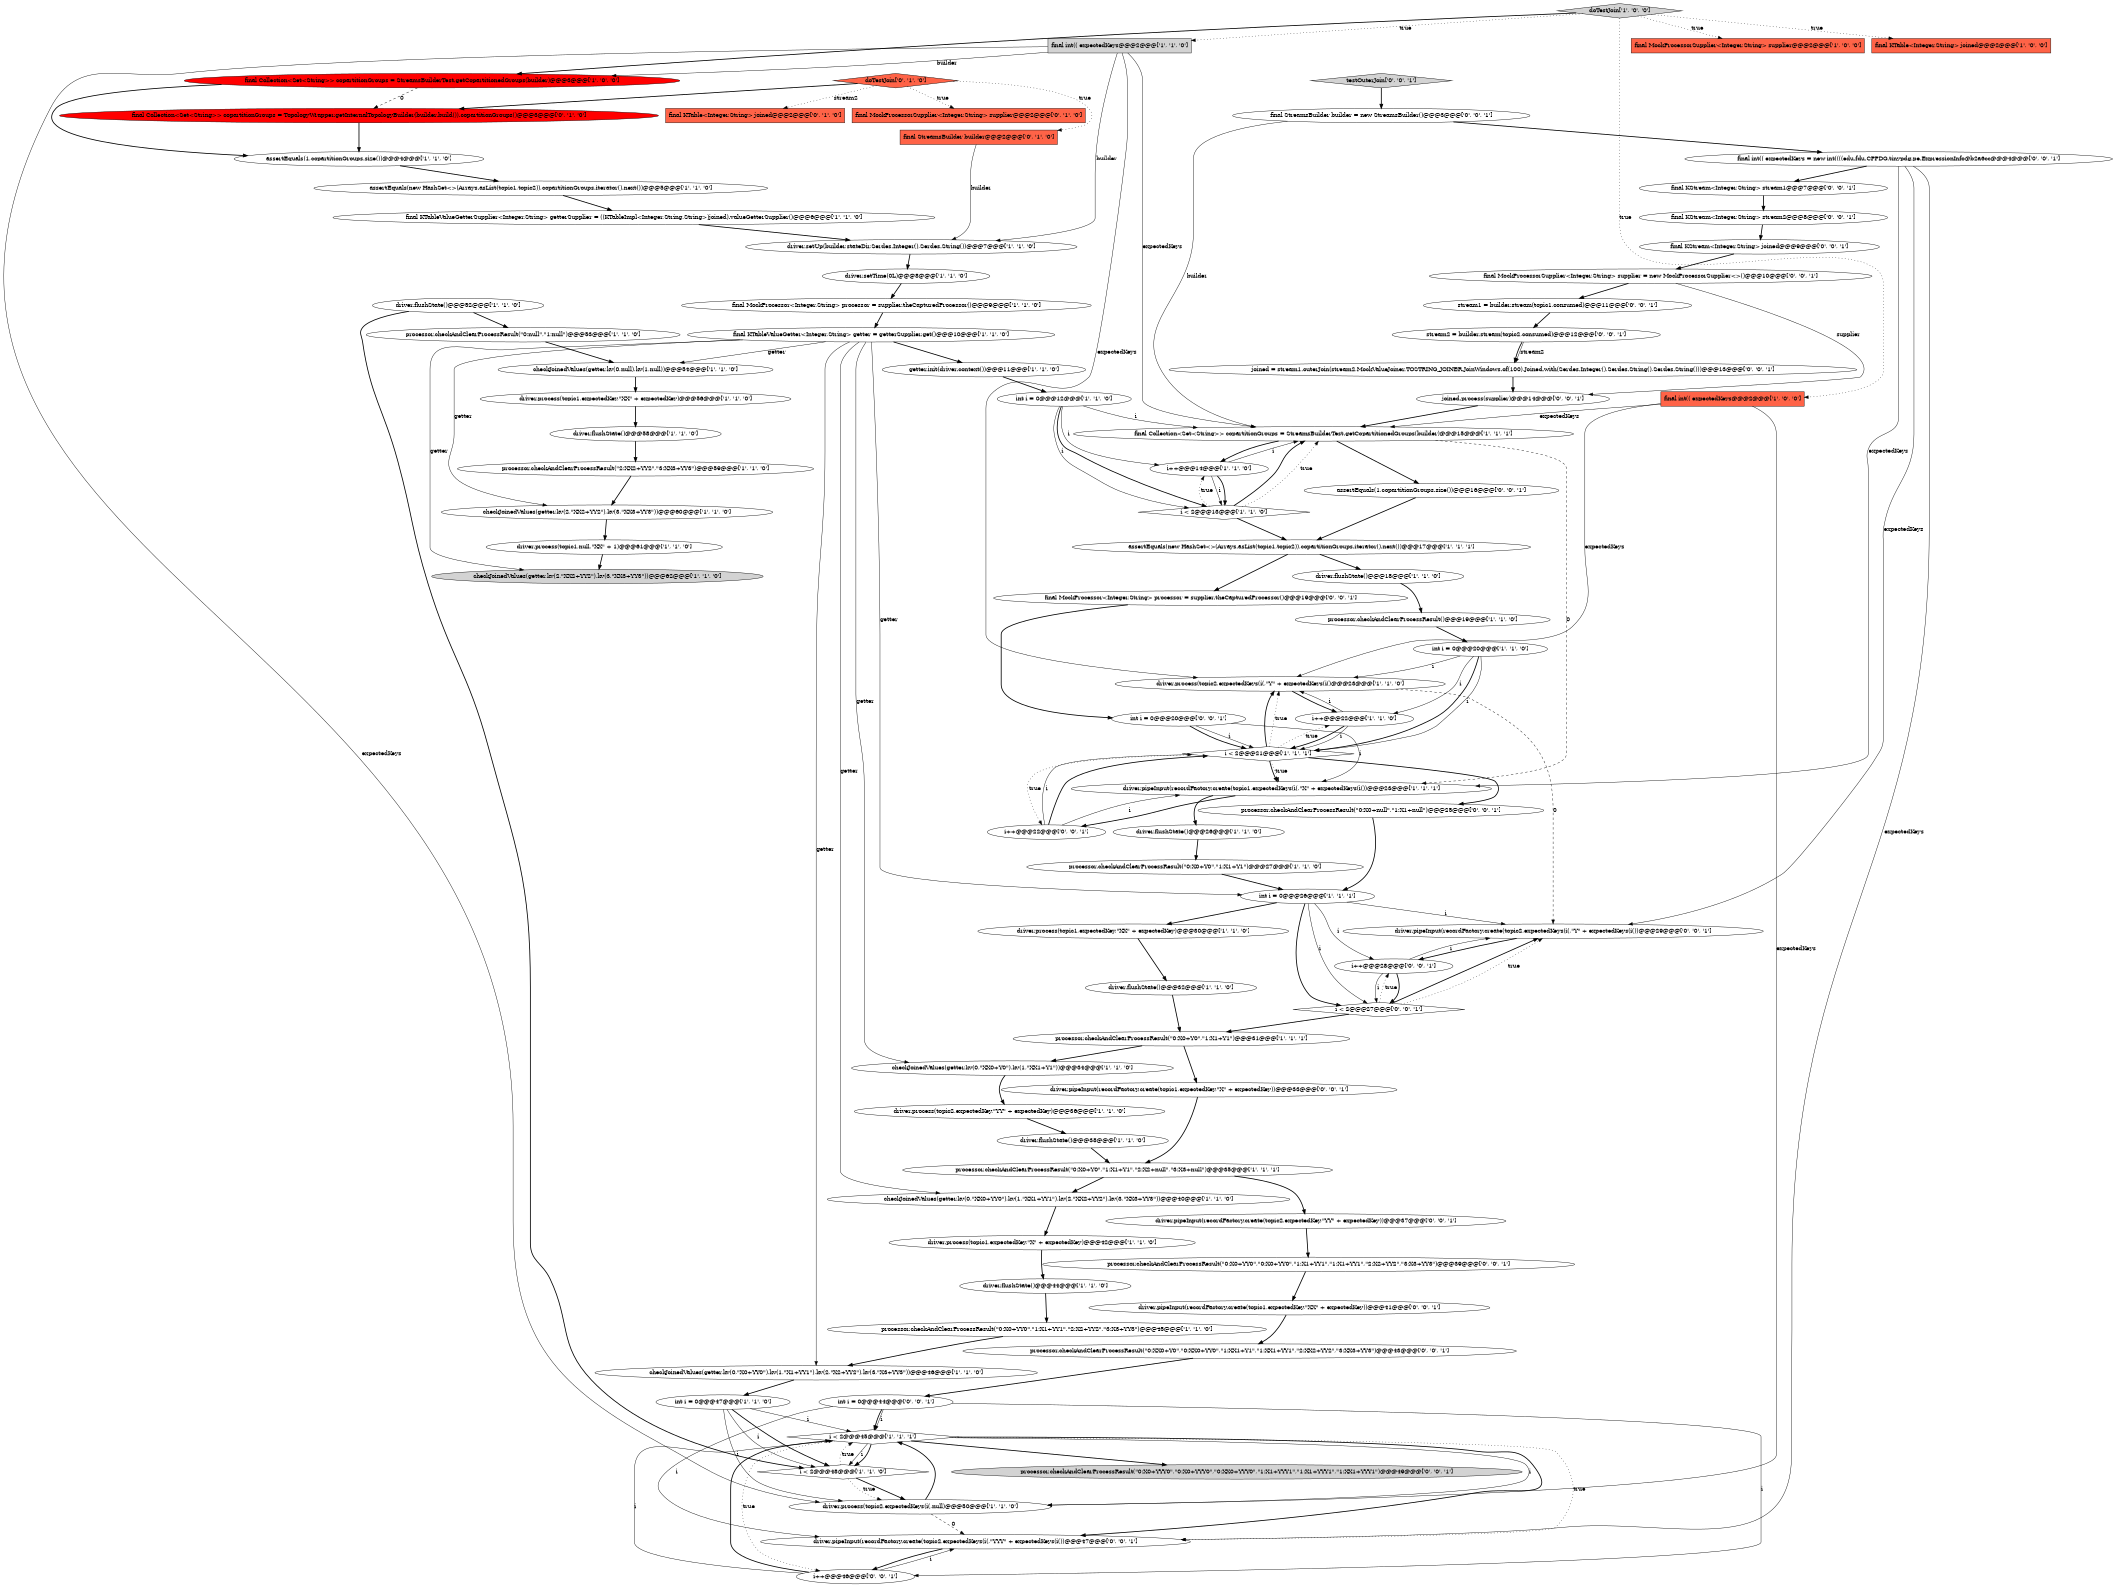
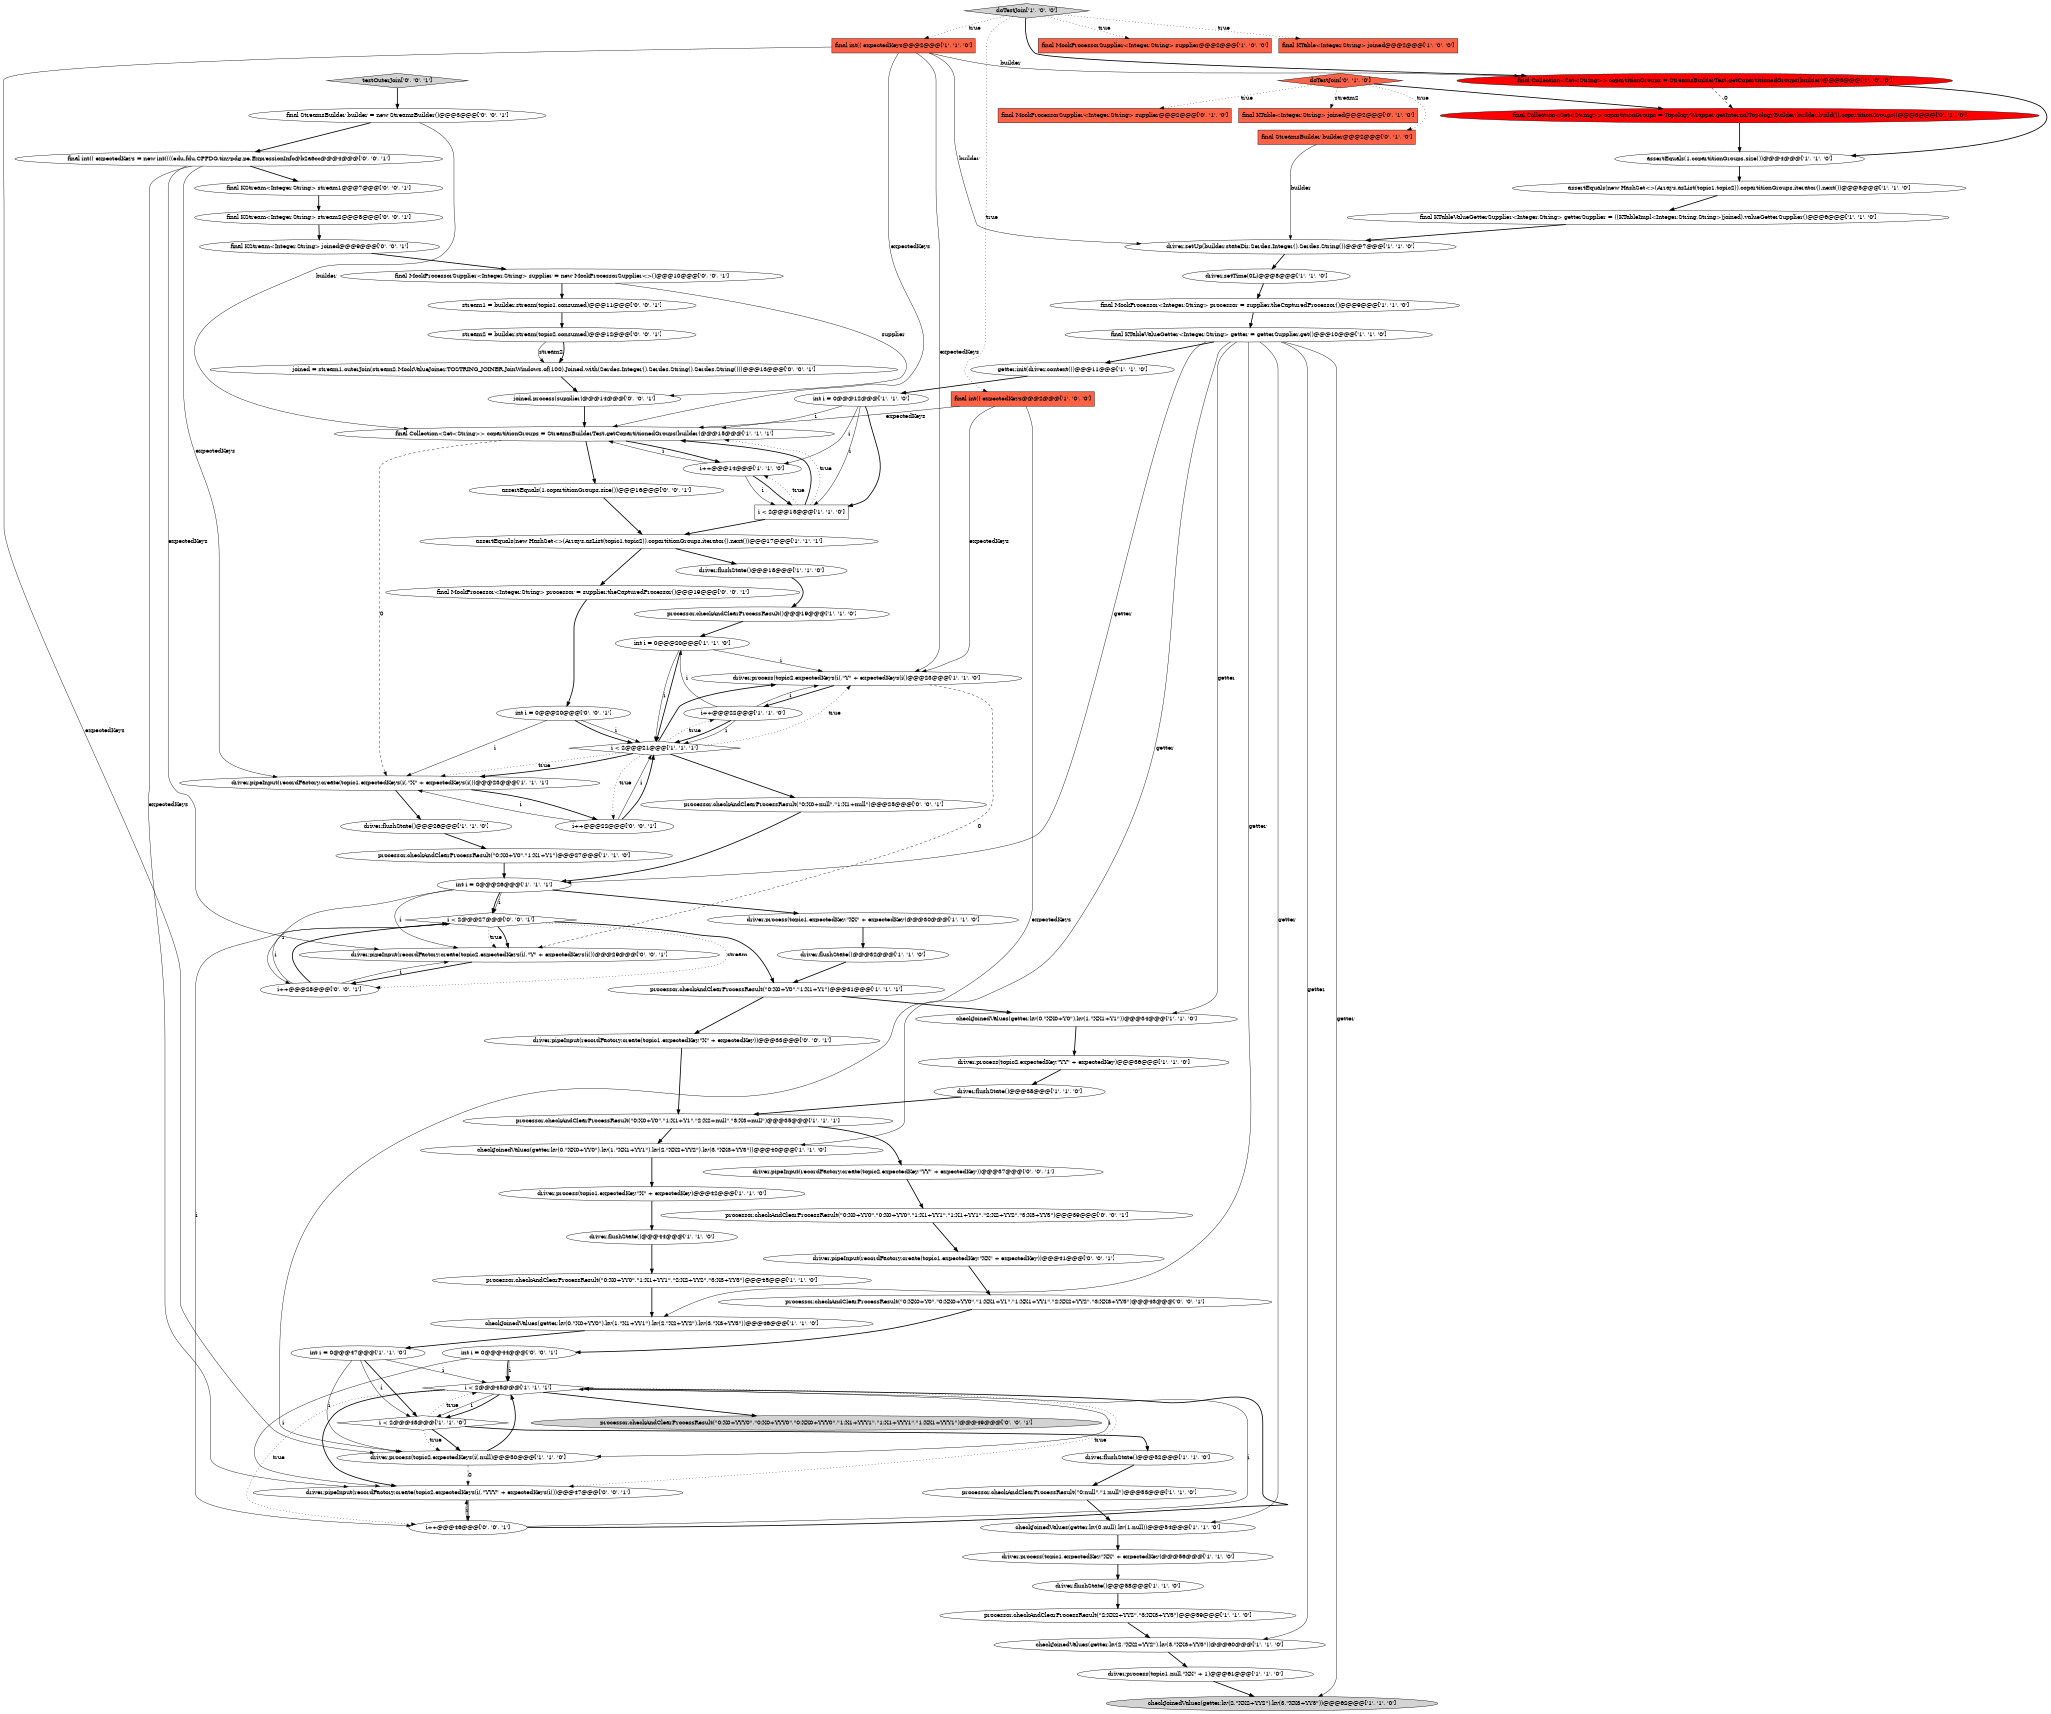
(1120, 46) -> (904, 46)
(1224, 512) -> (802, 512)
(1441, 696) -> (688, 688)
(529, 939) -> (809, 1432)
(1391, 988) -> (737, 955)
(1761, 1506) -> (195, 1209)
